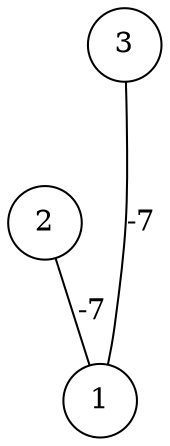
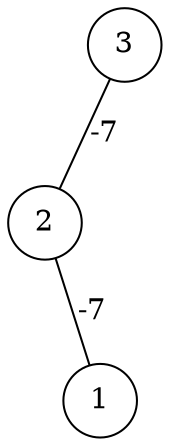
(126, 224) -> (85, 134)
